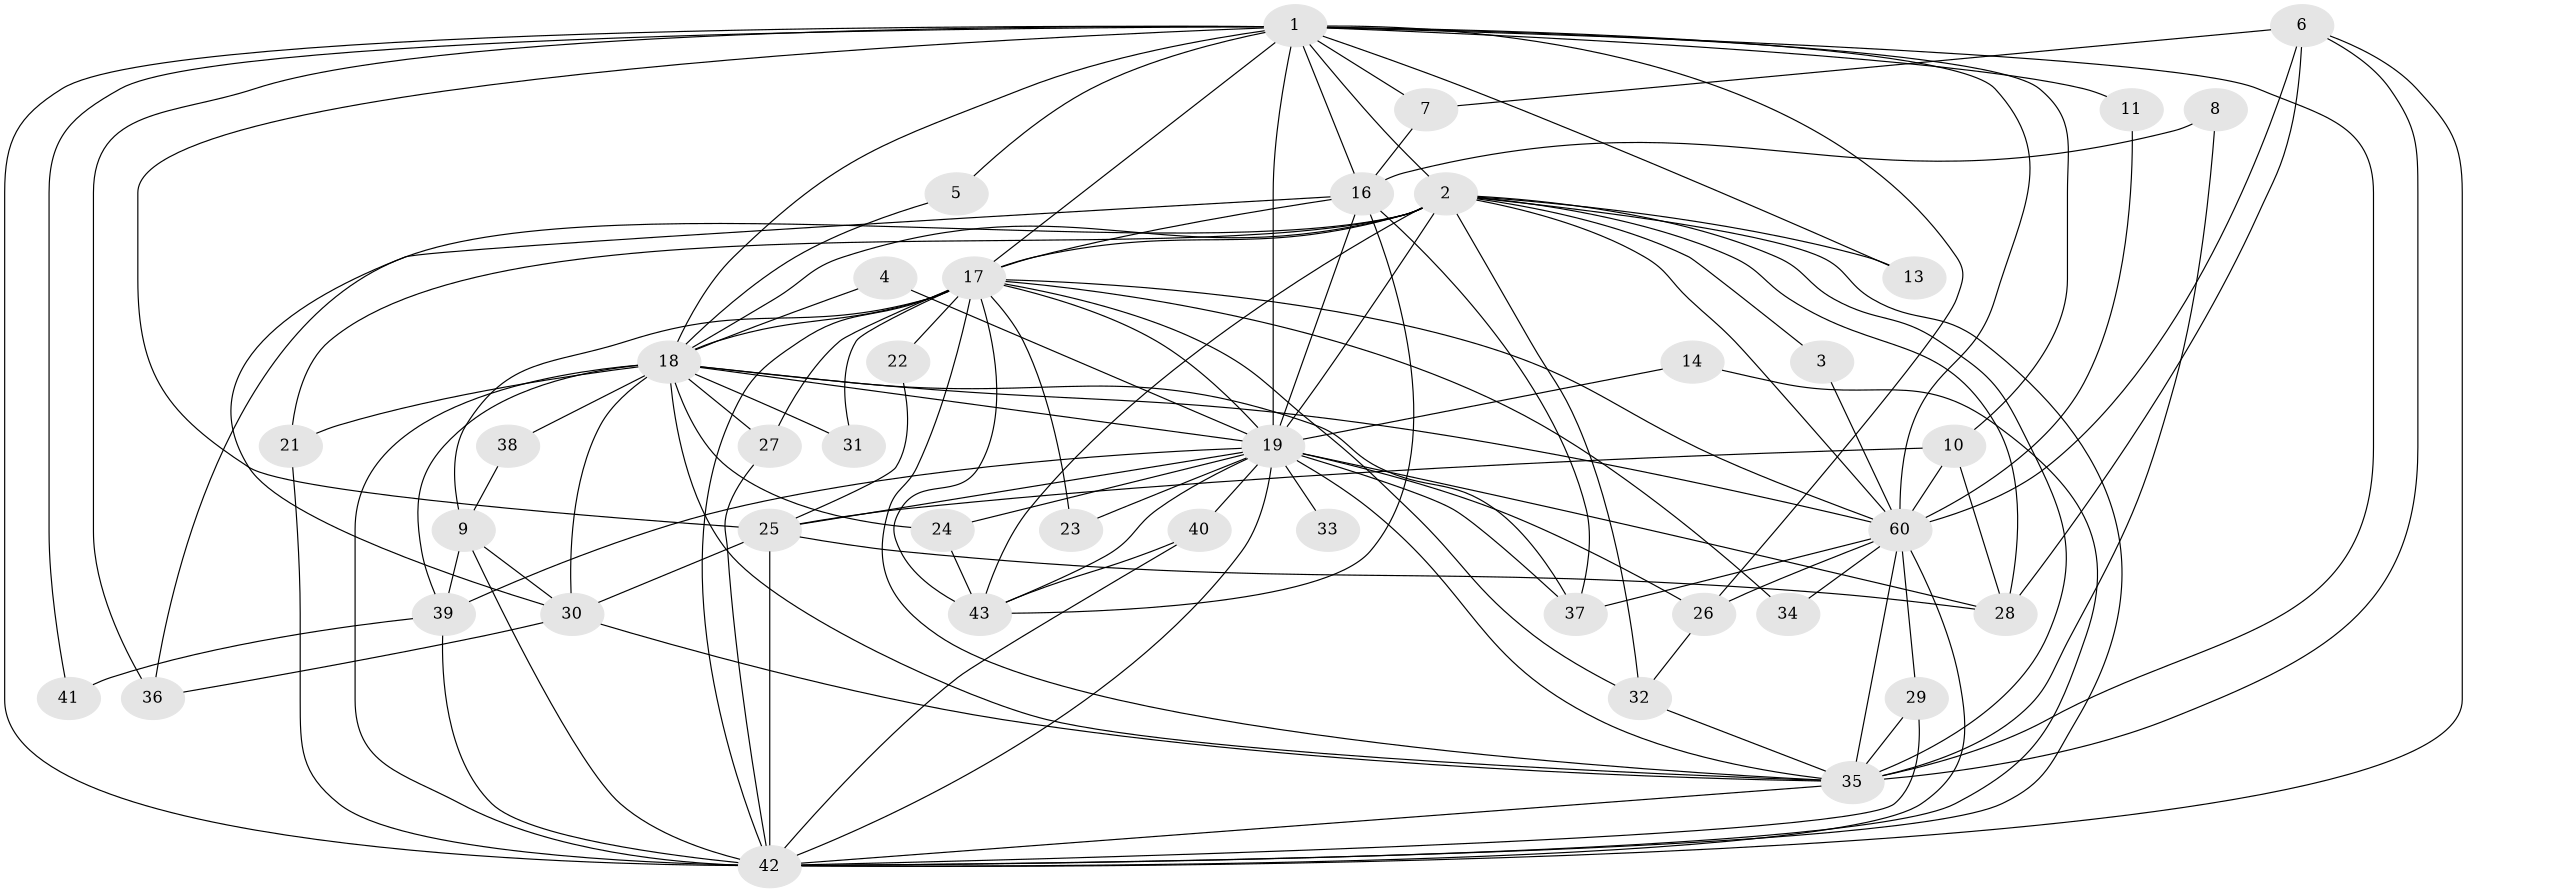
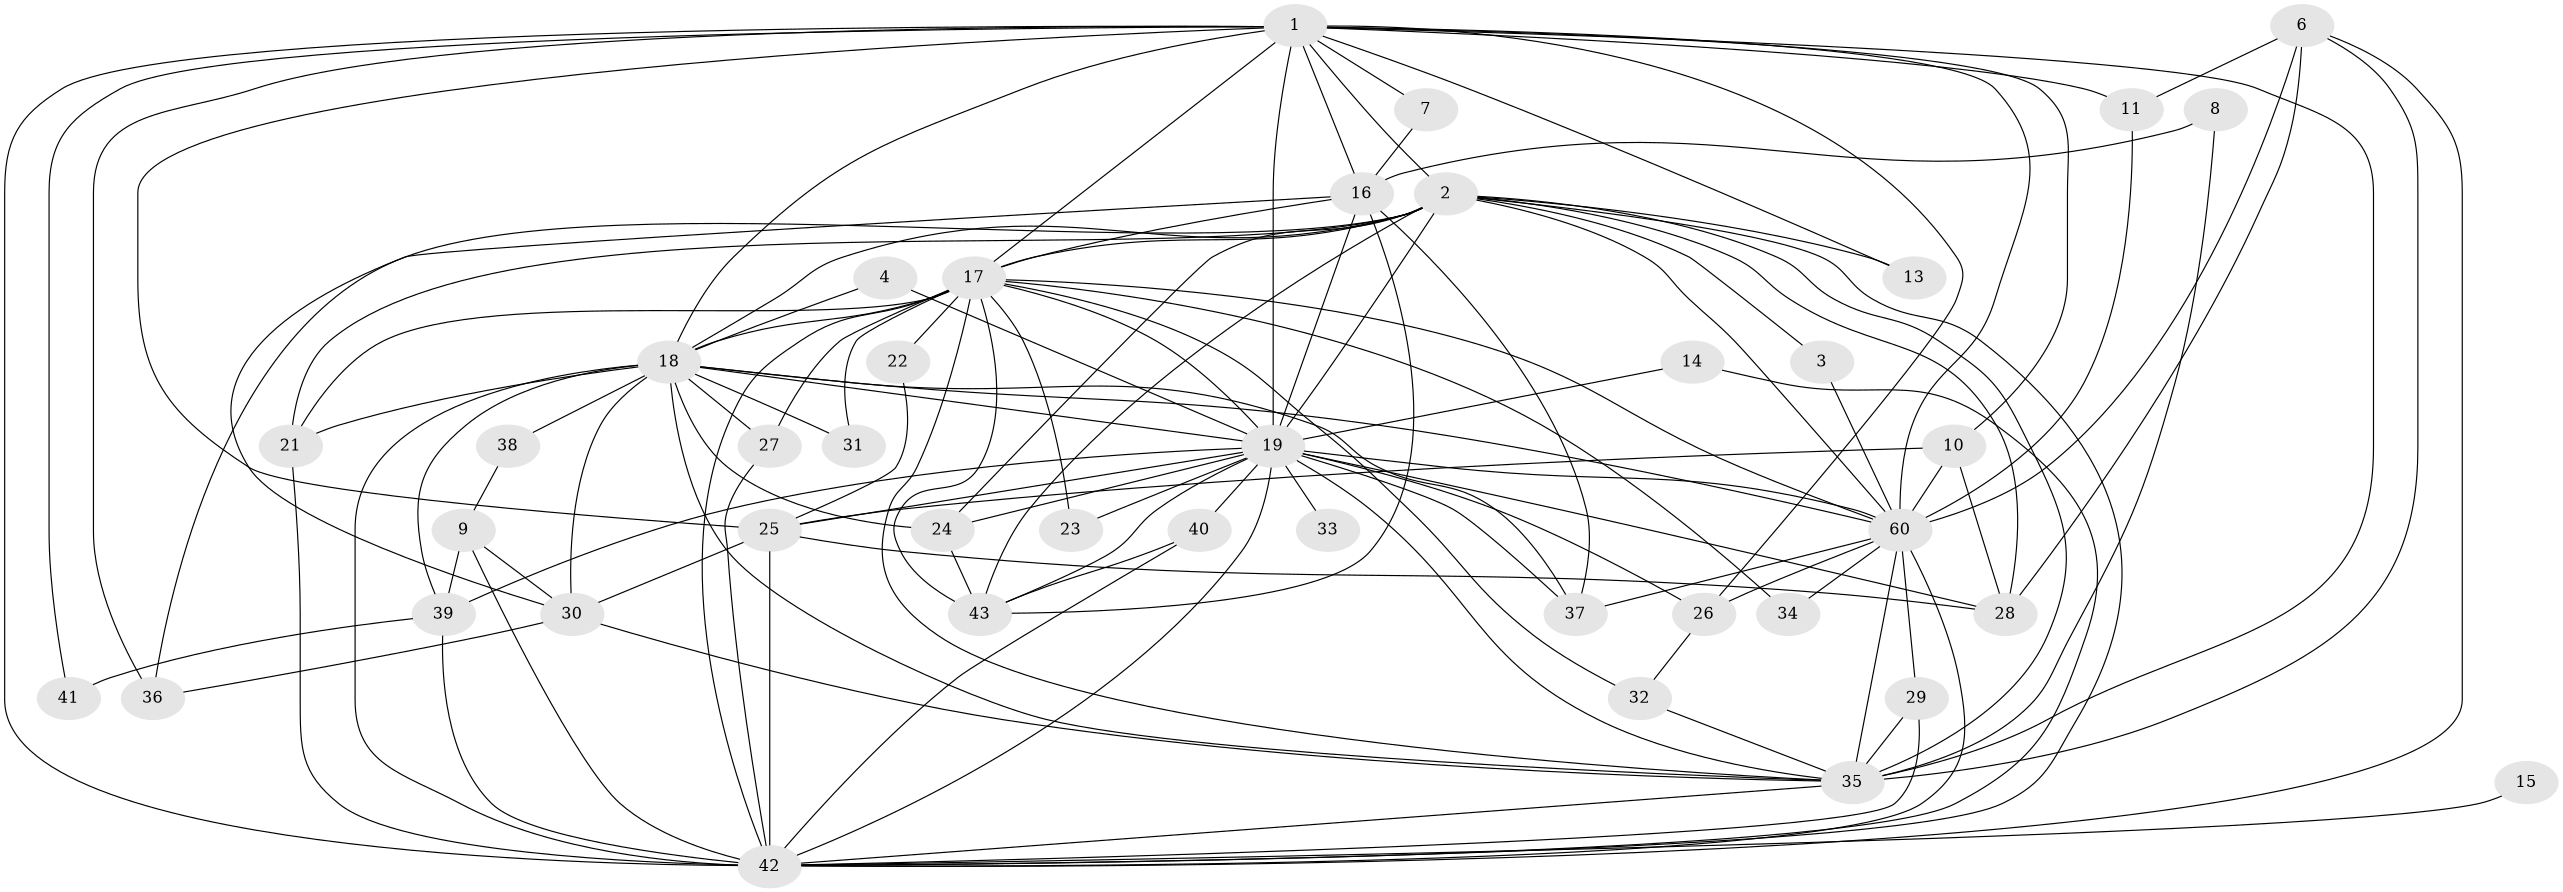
(1864, 68) -> (2217, 68)
(957, 194) -> none
(653, 334) -> (606, 311)
(1581, 433) -> (1192, 275)
none -> (1591, 477)
none -> (2527, 783)
